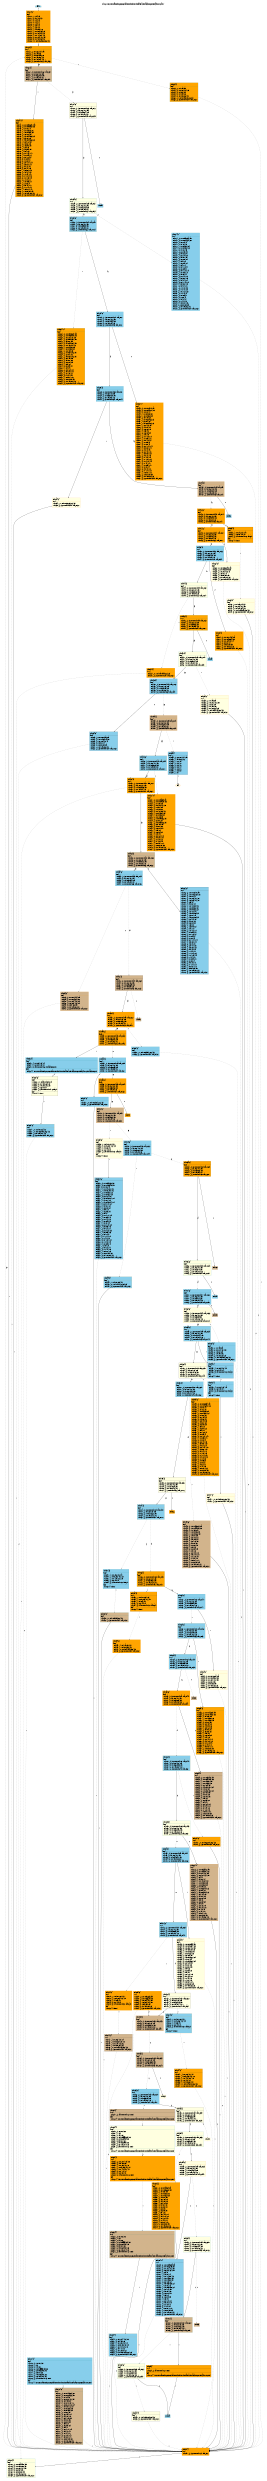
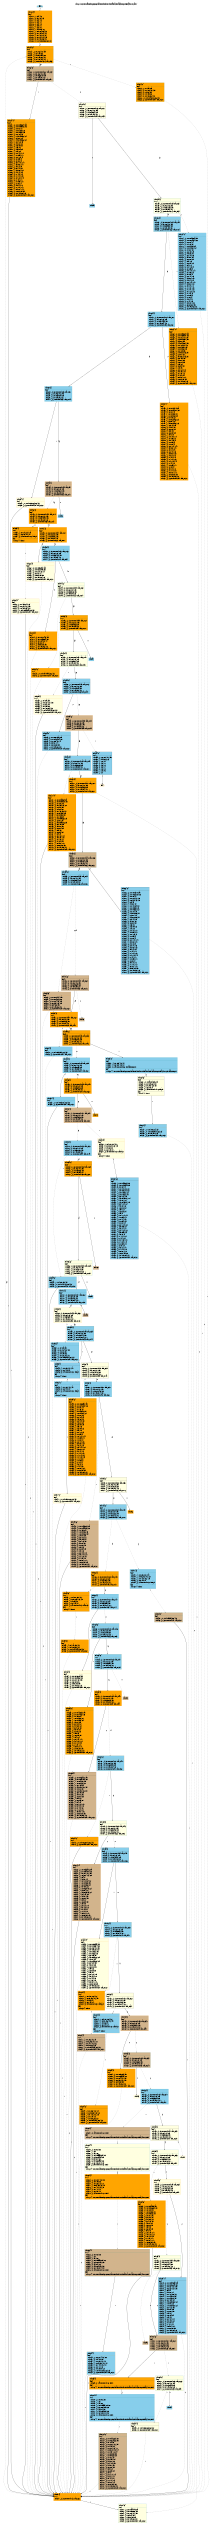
(149, 2013) -> (123, 2049)
(173, 2396) -> (122, 2391)
